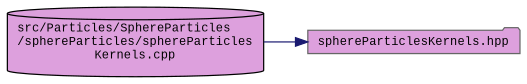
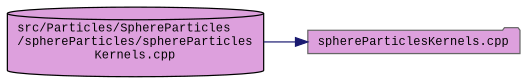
(414, 42) -> (414, 42)
